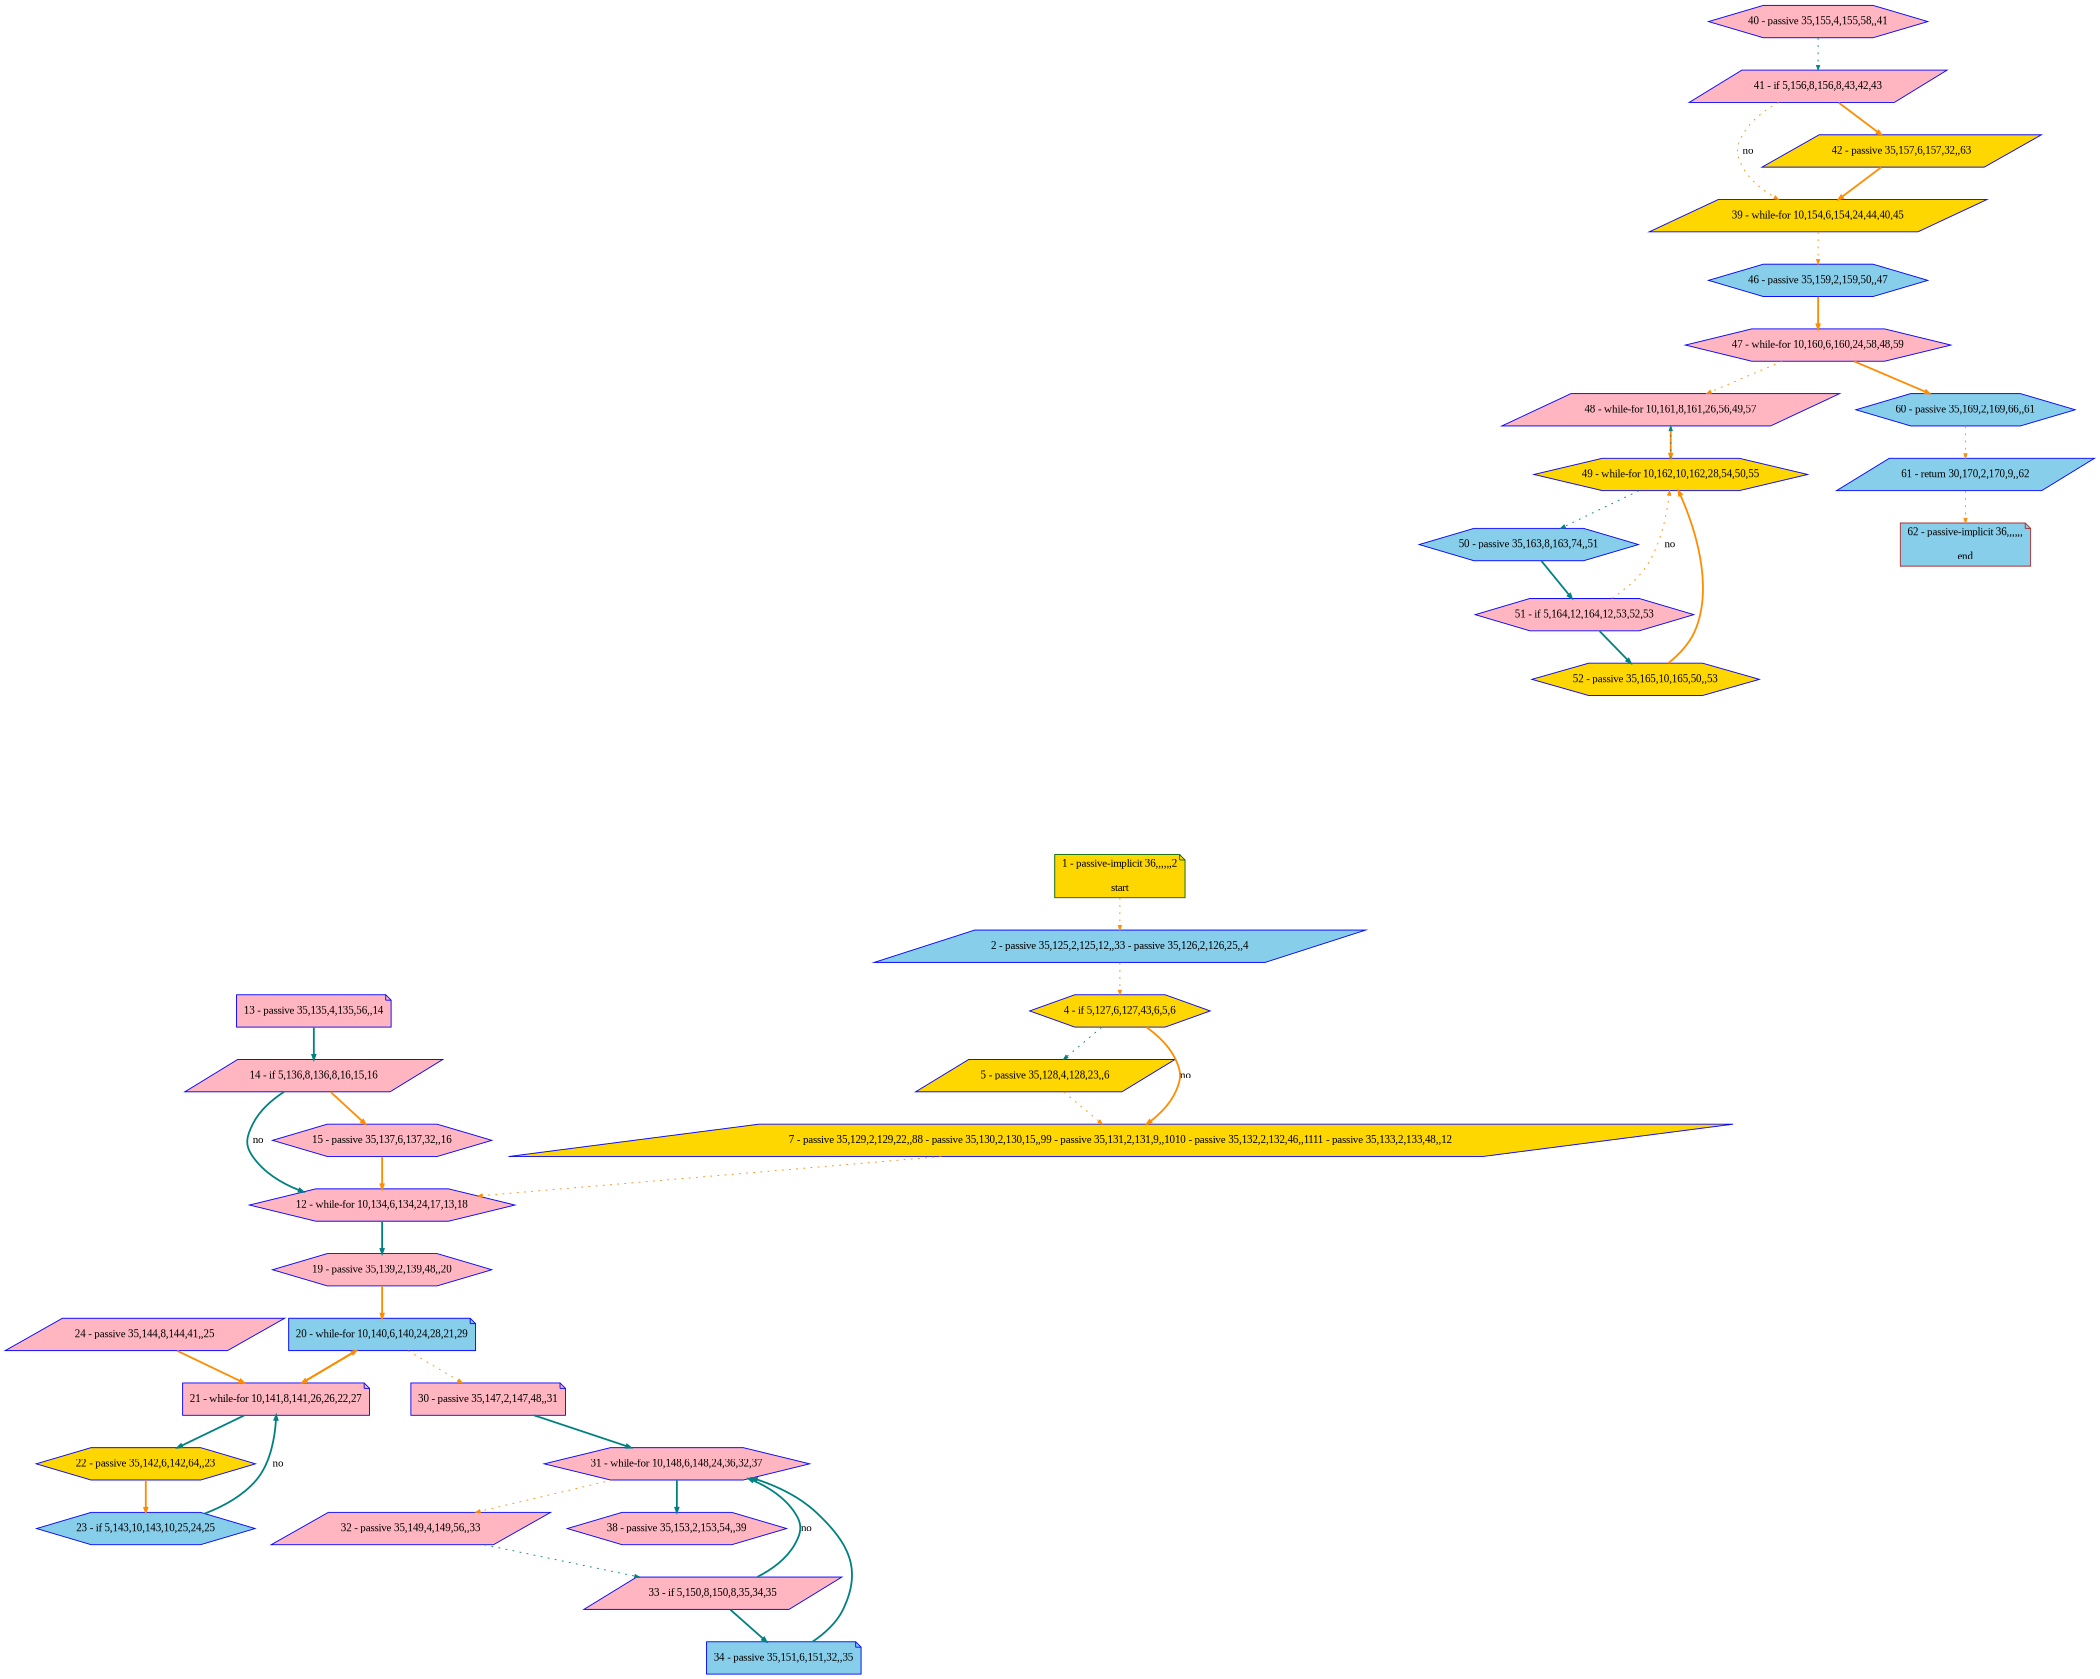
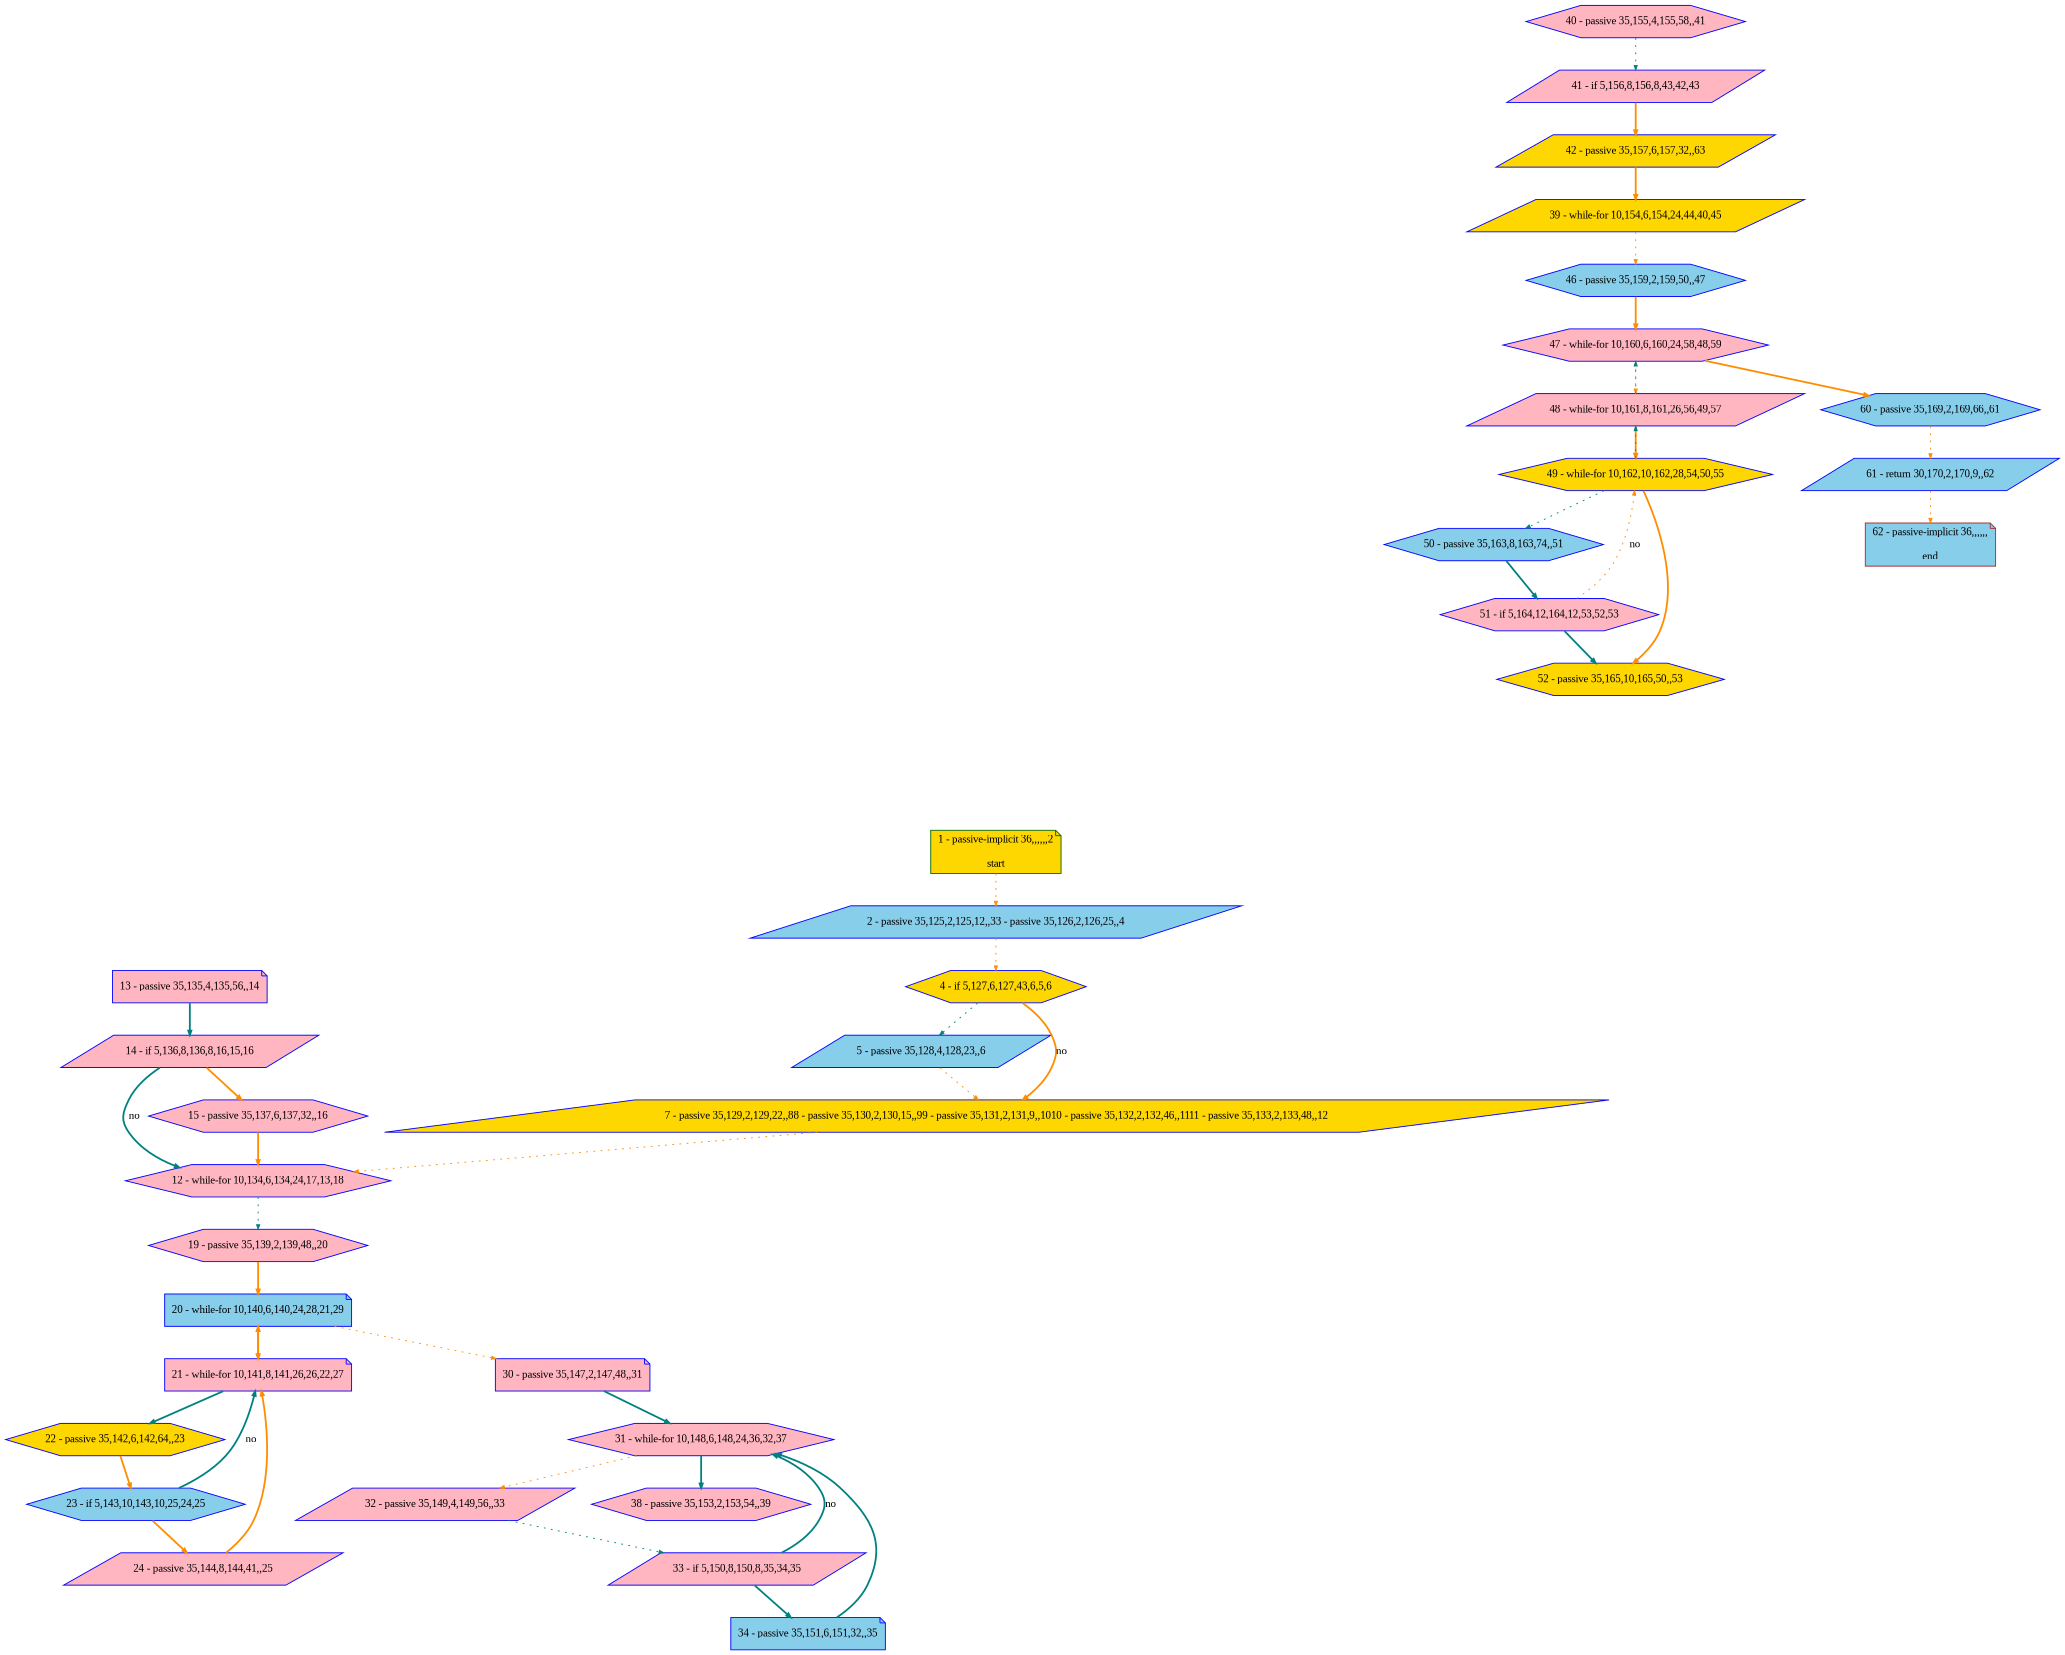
(1738, 149) -> none
none -> (1636, 380)
(1703, 583) -> (1667, 578)
(1045, 1076) -> (921, 1051)
(382, 1235) -> (258, 1211)
none -> (168, 1535)
